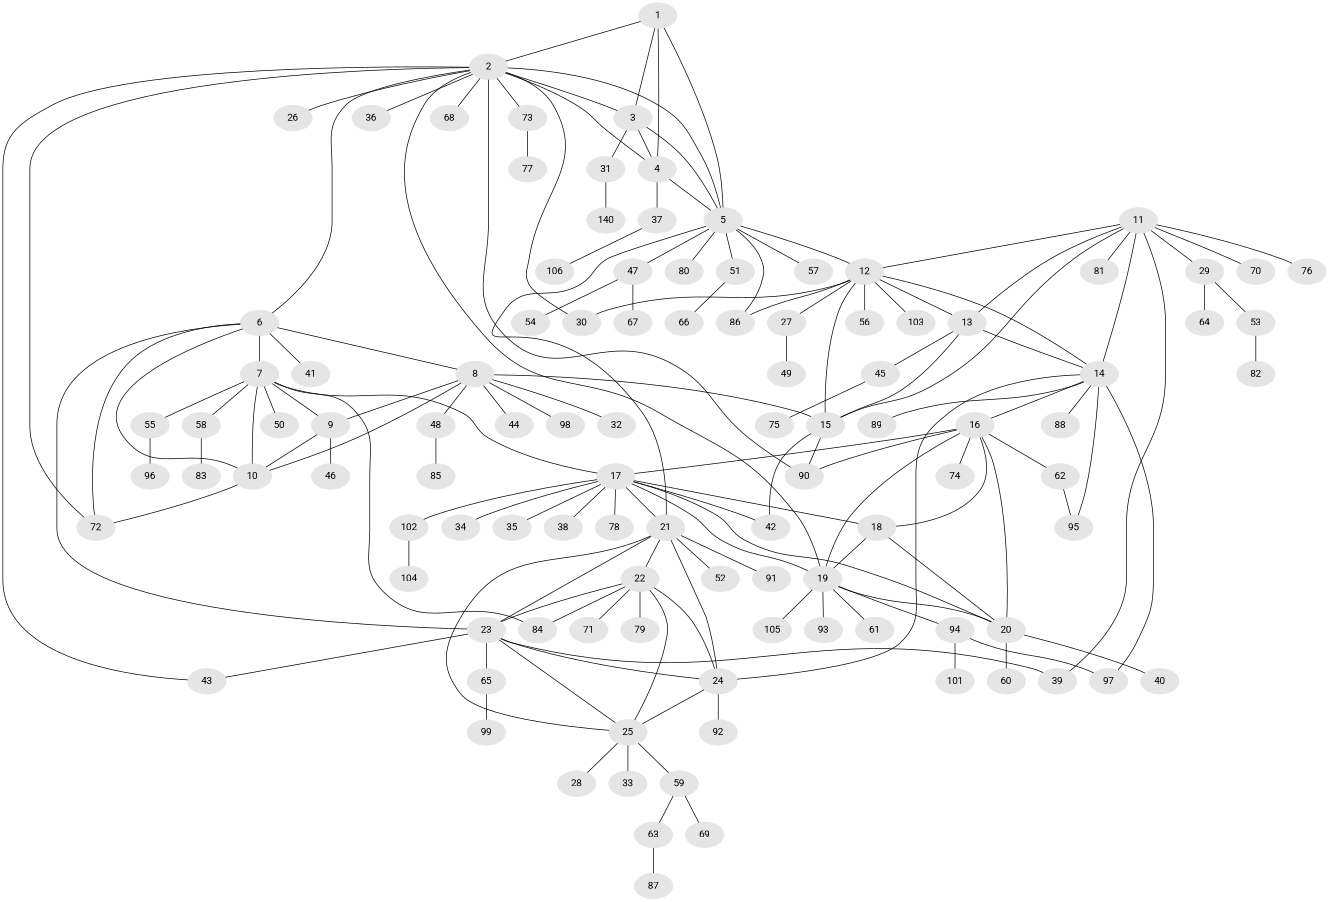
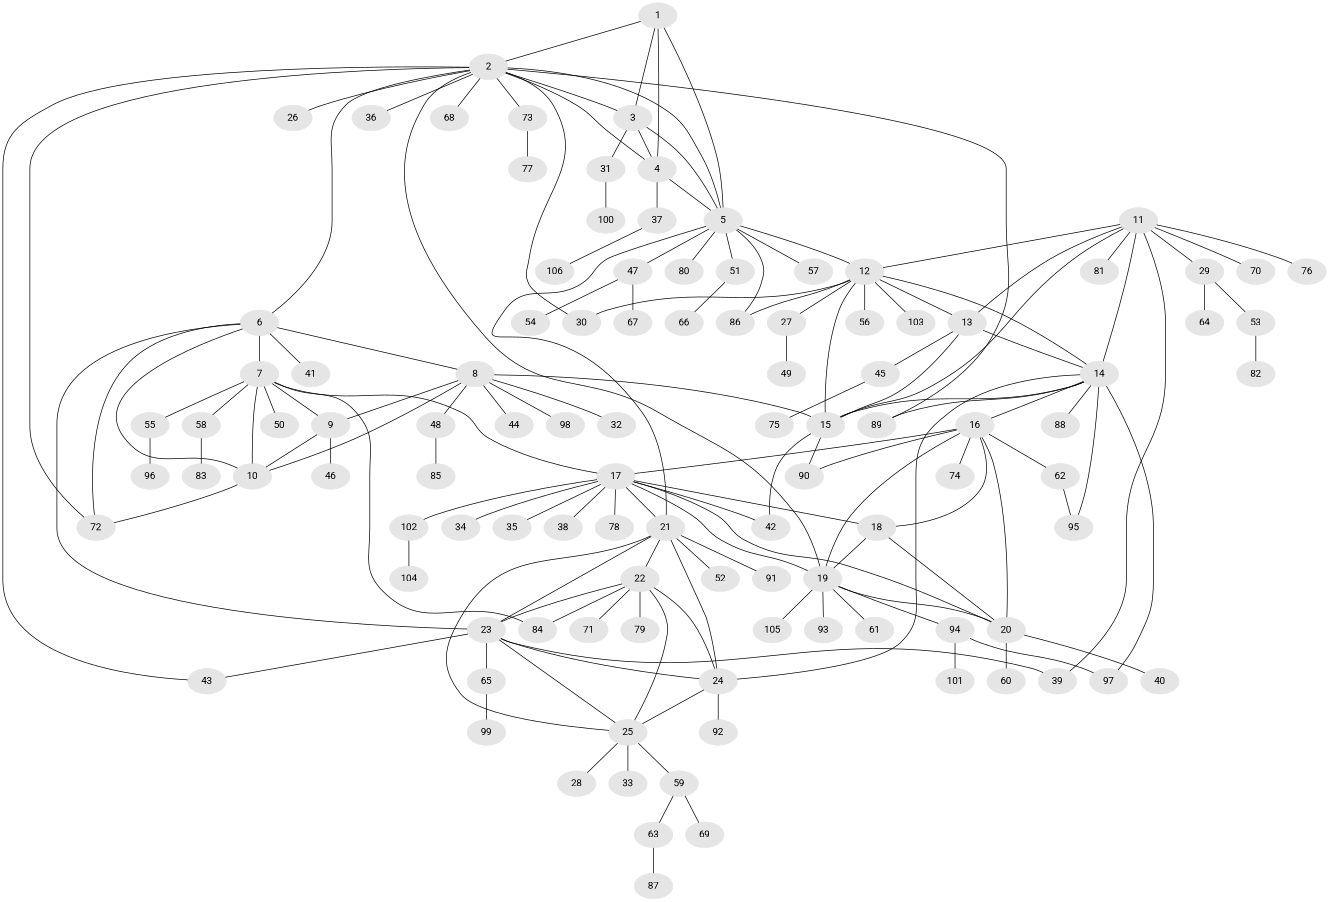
(606, 220) -> (606, 220)
(535, 354) -> (912, 125)
none -> (944, 399)
